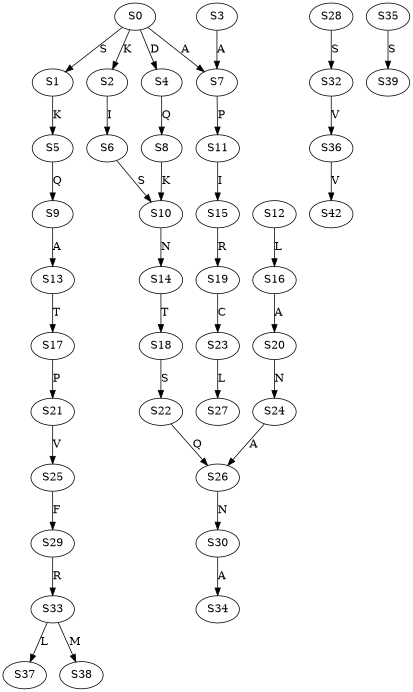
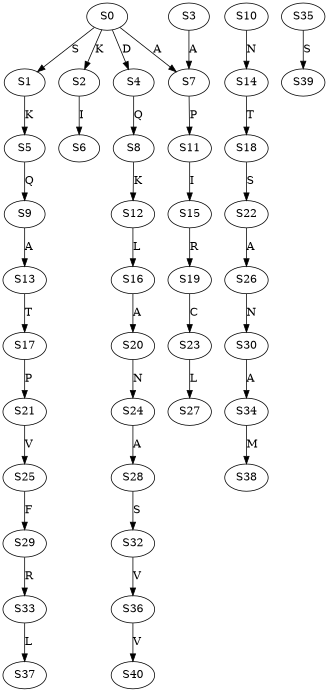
(161, 177) -> (133, 177)
(132, 178) -> none
(331, 214) -> (133, 675)
(249, 442) -> (133, 441)
(197, 445) -> (250, 247)
(66, 639) -> (246, 441)
